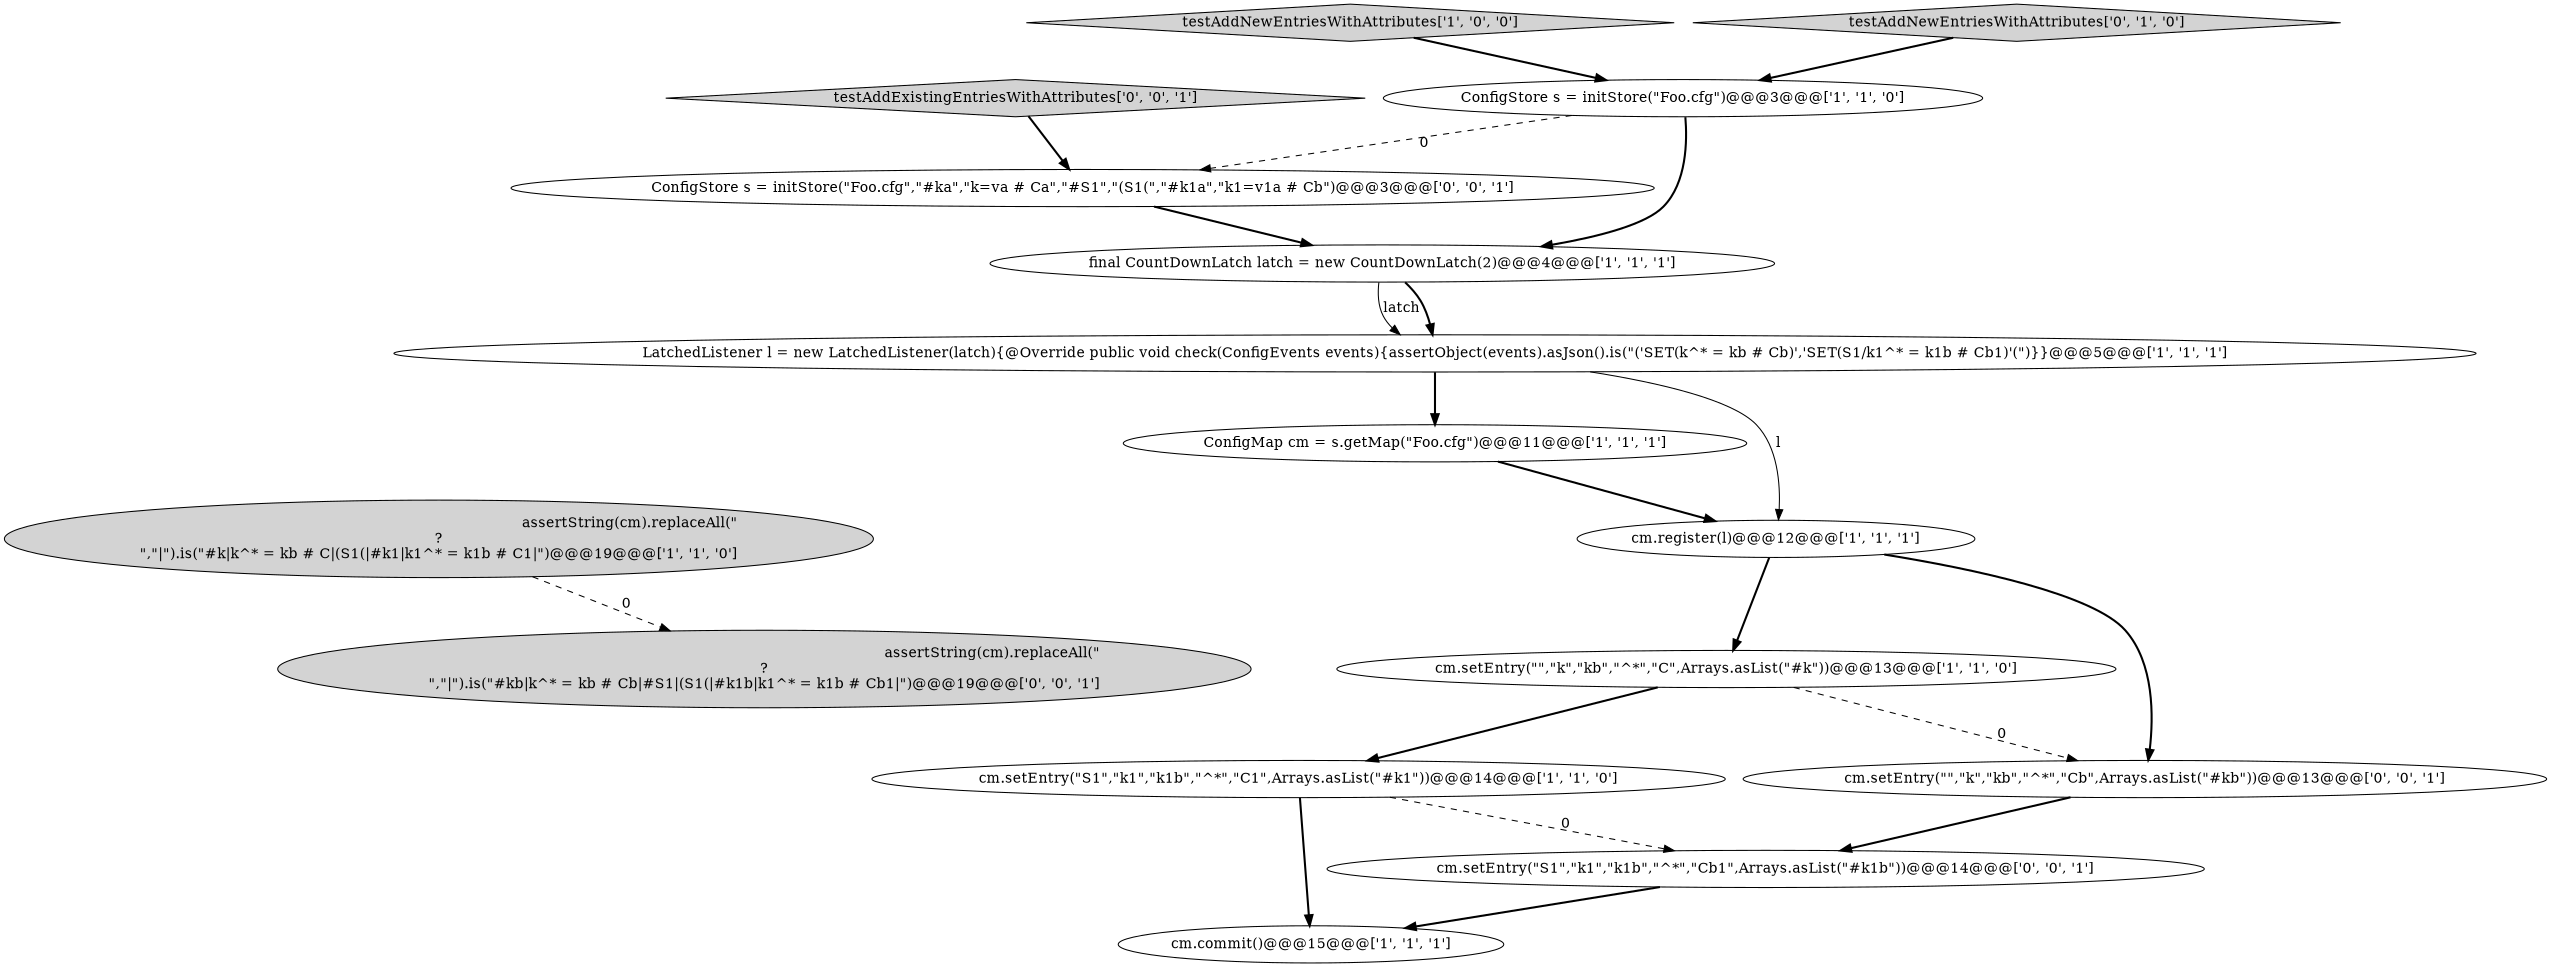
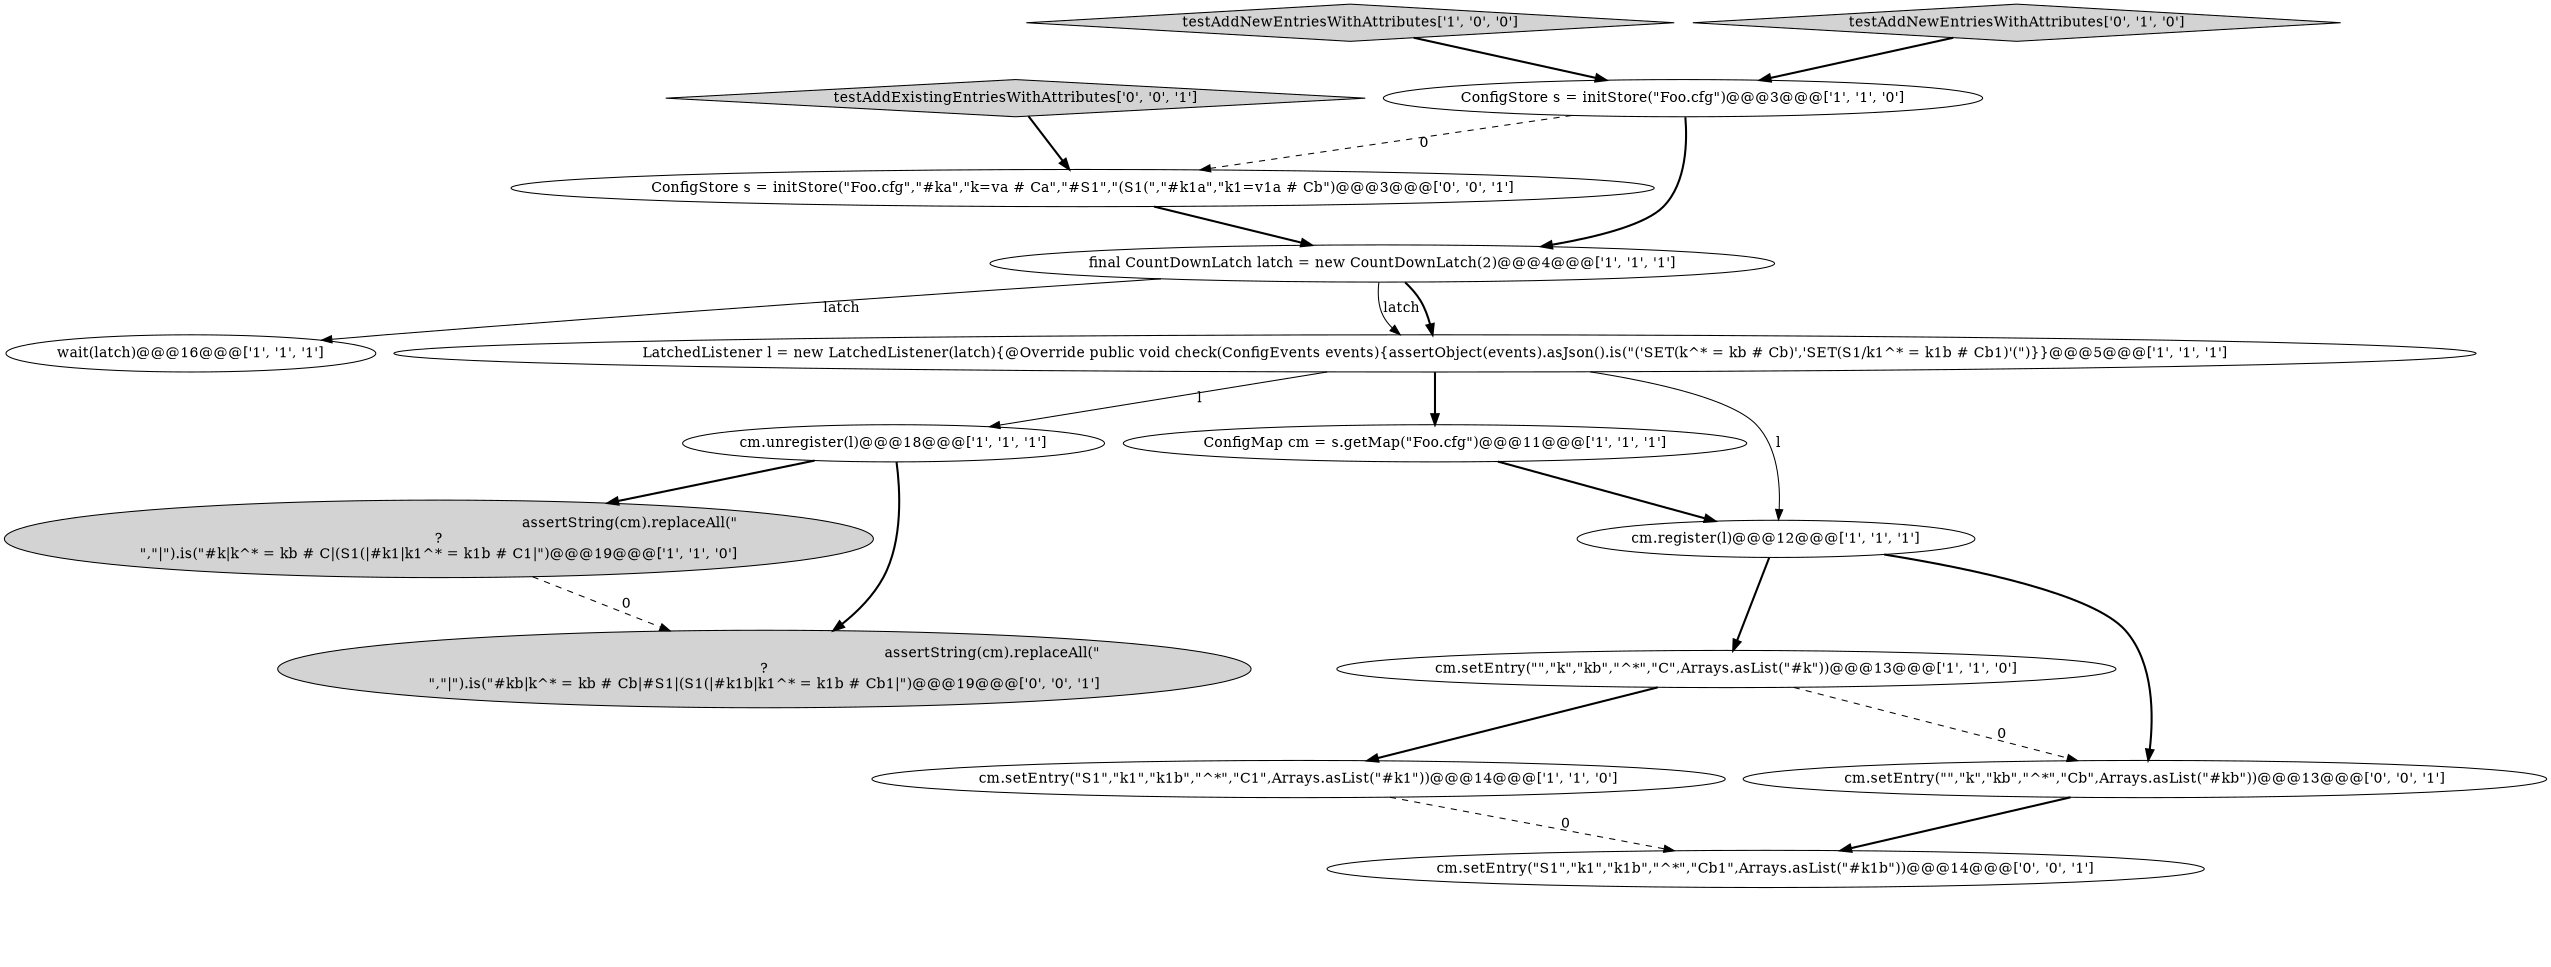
none -> (191, 353)
none -> (894, 443)
(1311, 944) -> none
